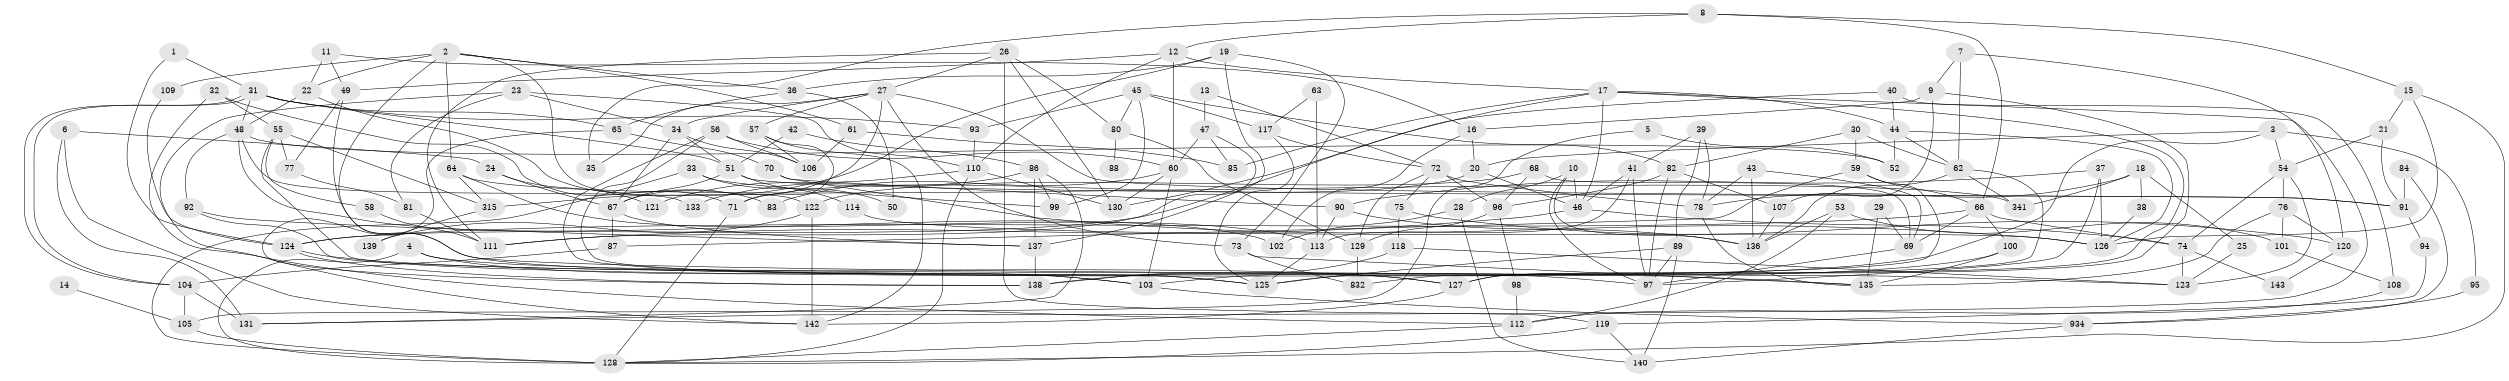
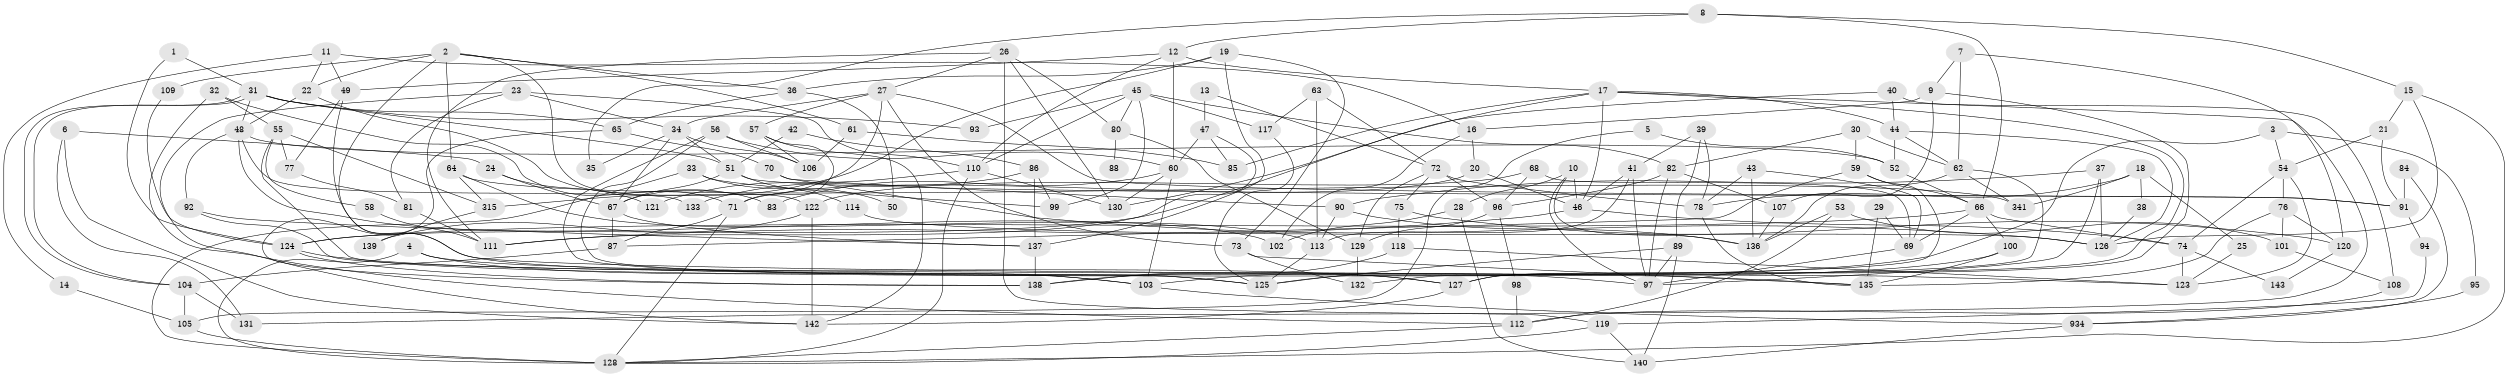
none -> (77, 98)
(741, 103) -> (634, 150)
(1873, 143) -> none
(974, 147) -> (1055, 130)
(1349, 154) -> (1369, 125)
none -> (1937, 189)
none -> (673, 228)
(1358, 286) -> (1358, 286)
(918, 306) -> none
